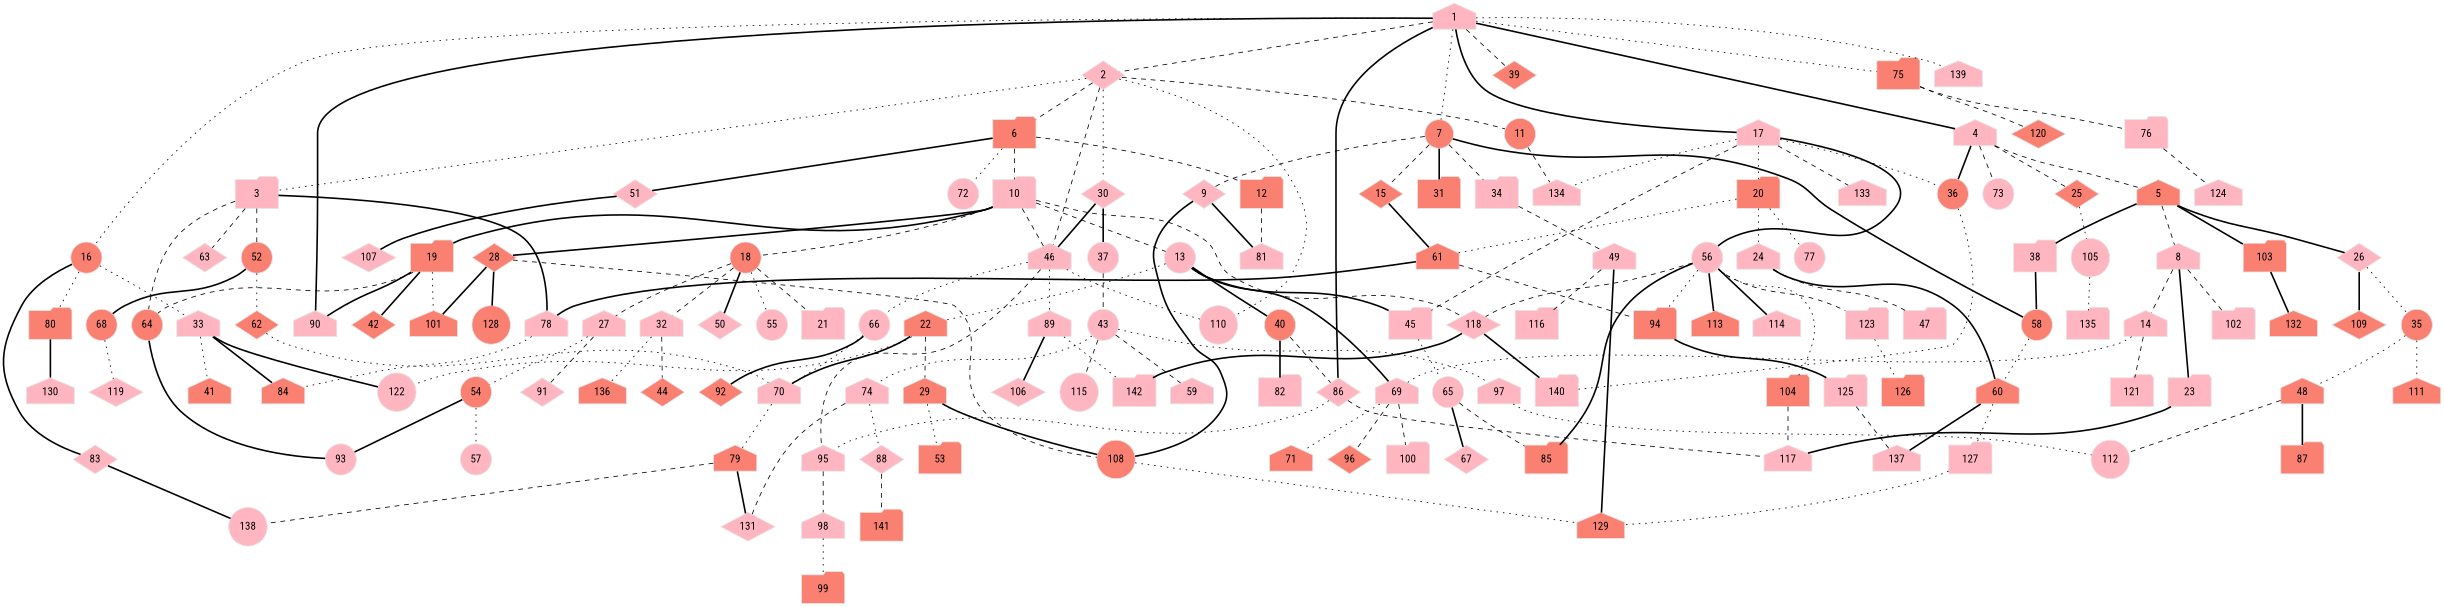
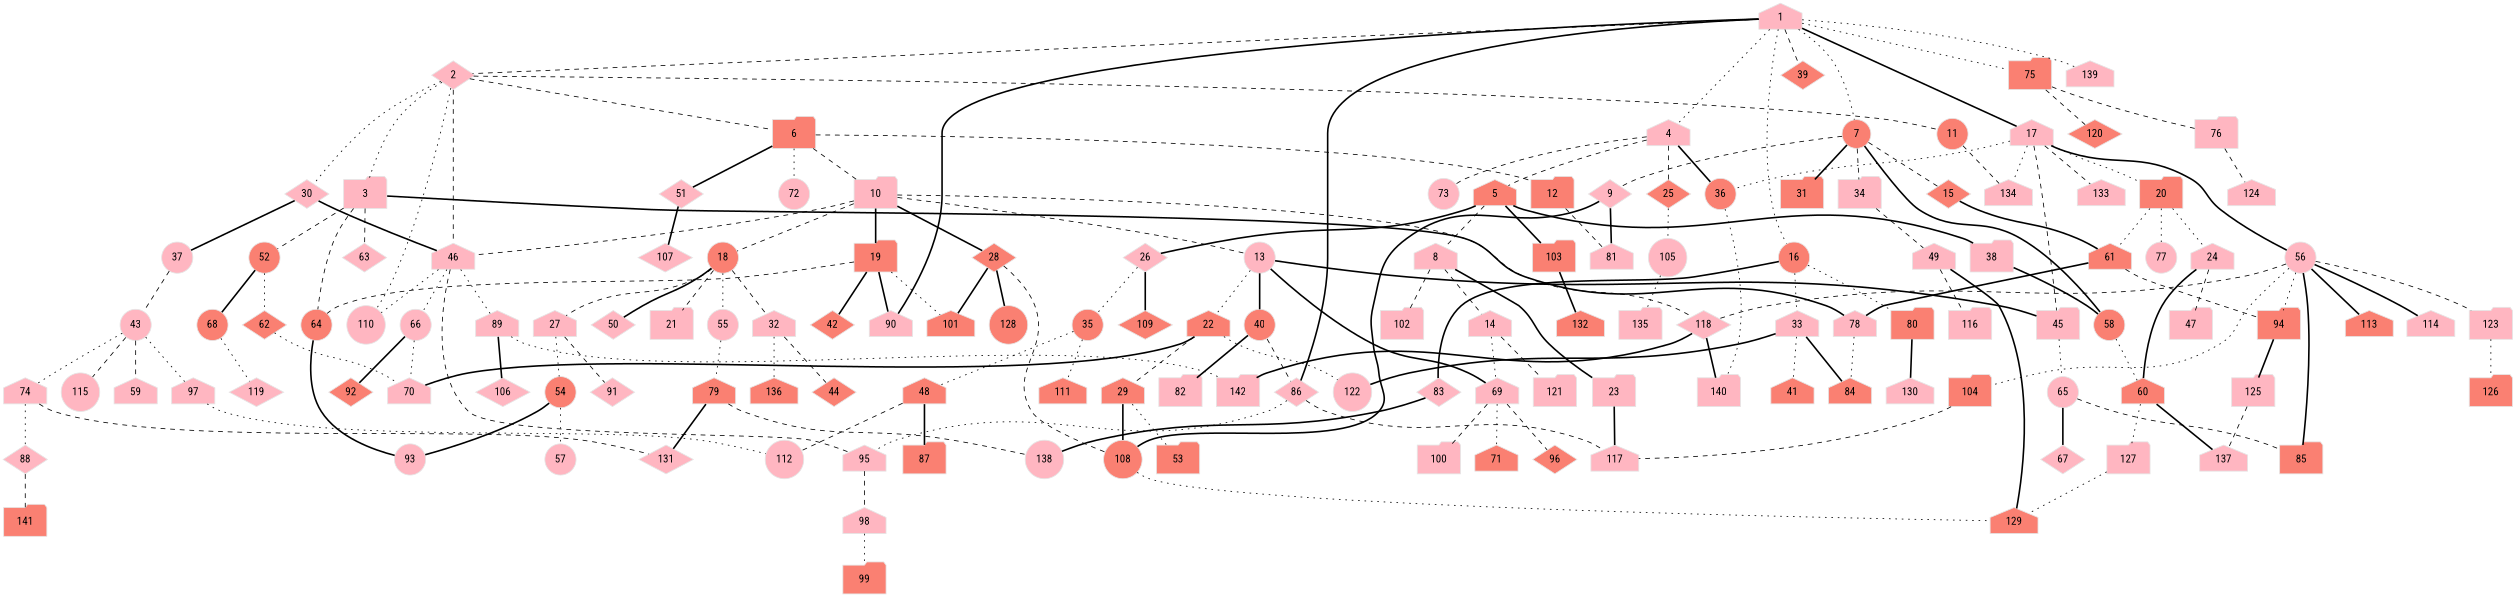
(1716, 76) -> (1724, 77)
(757, 426) -> (719, 356)
